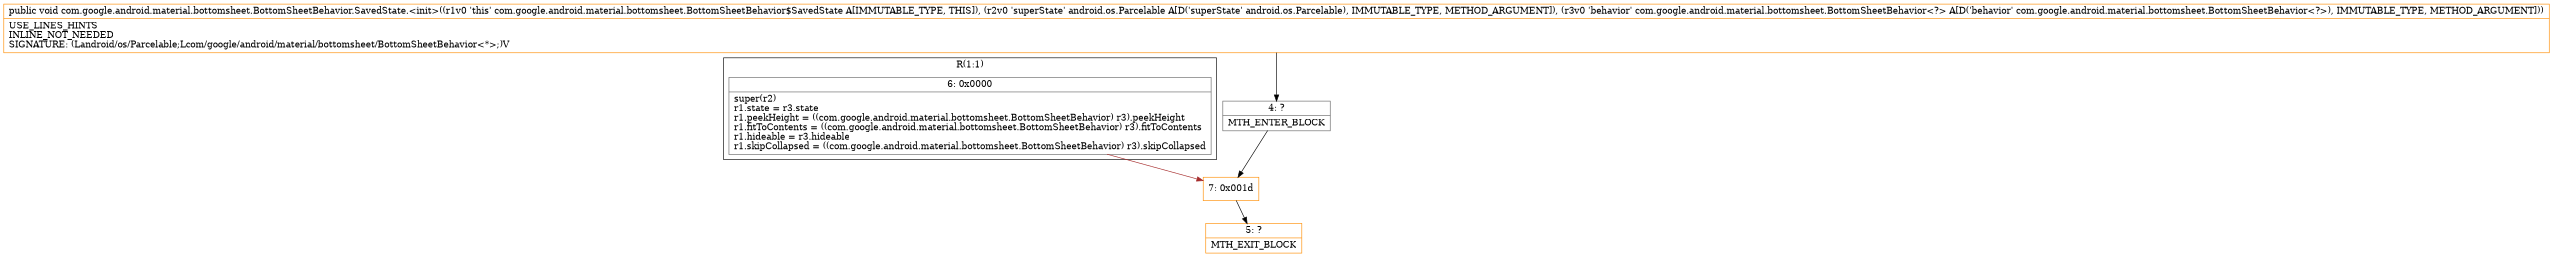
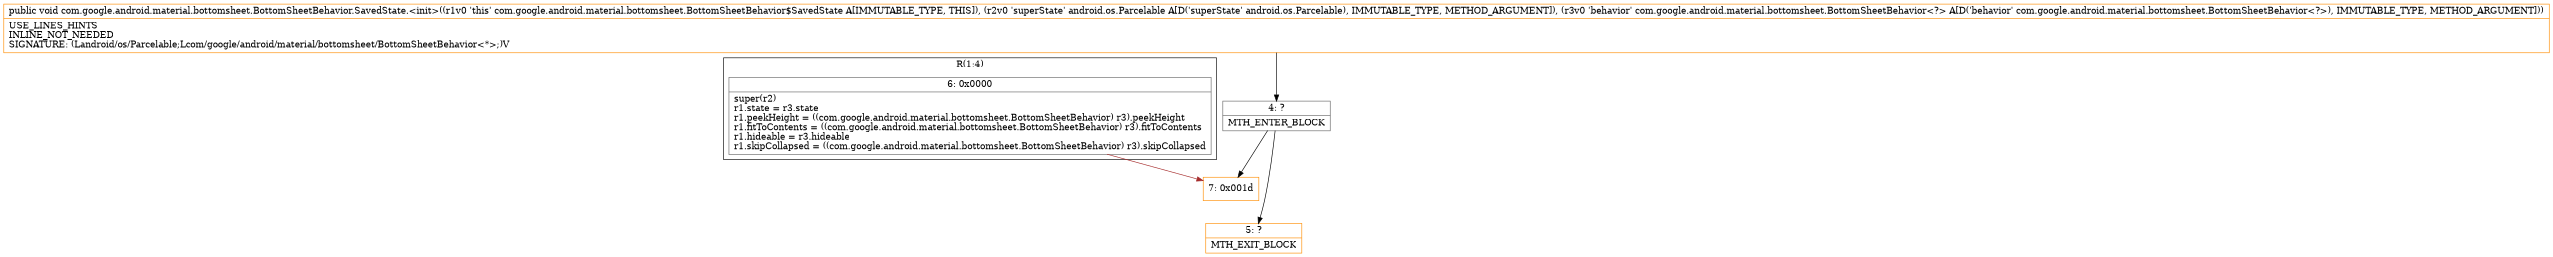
(970, 65) -> (970, 65)
(1240, 209) -> (1269, 174)
